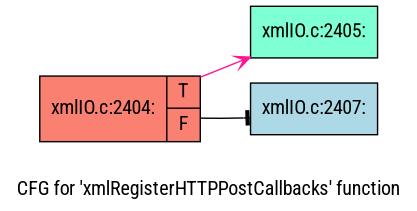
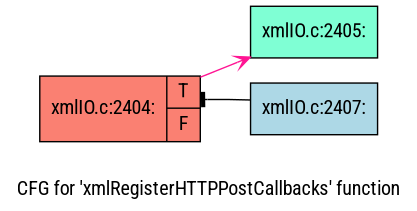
(222, 118) -> (229, 100)
